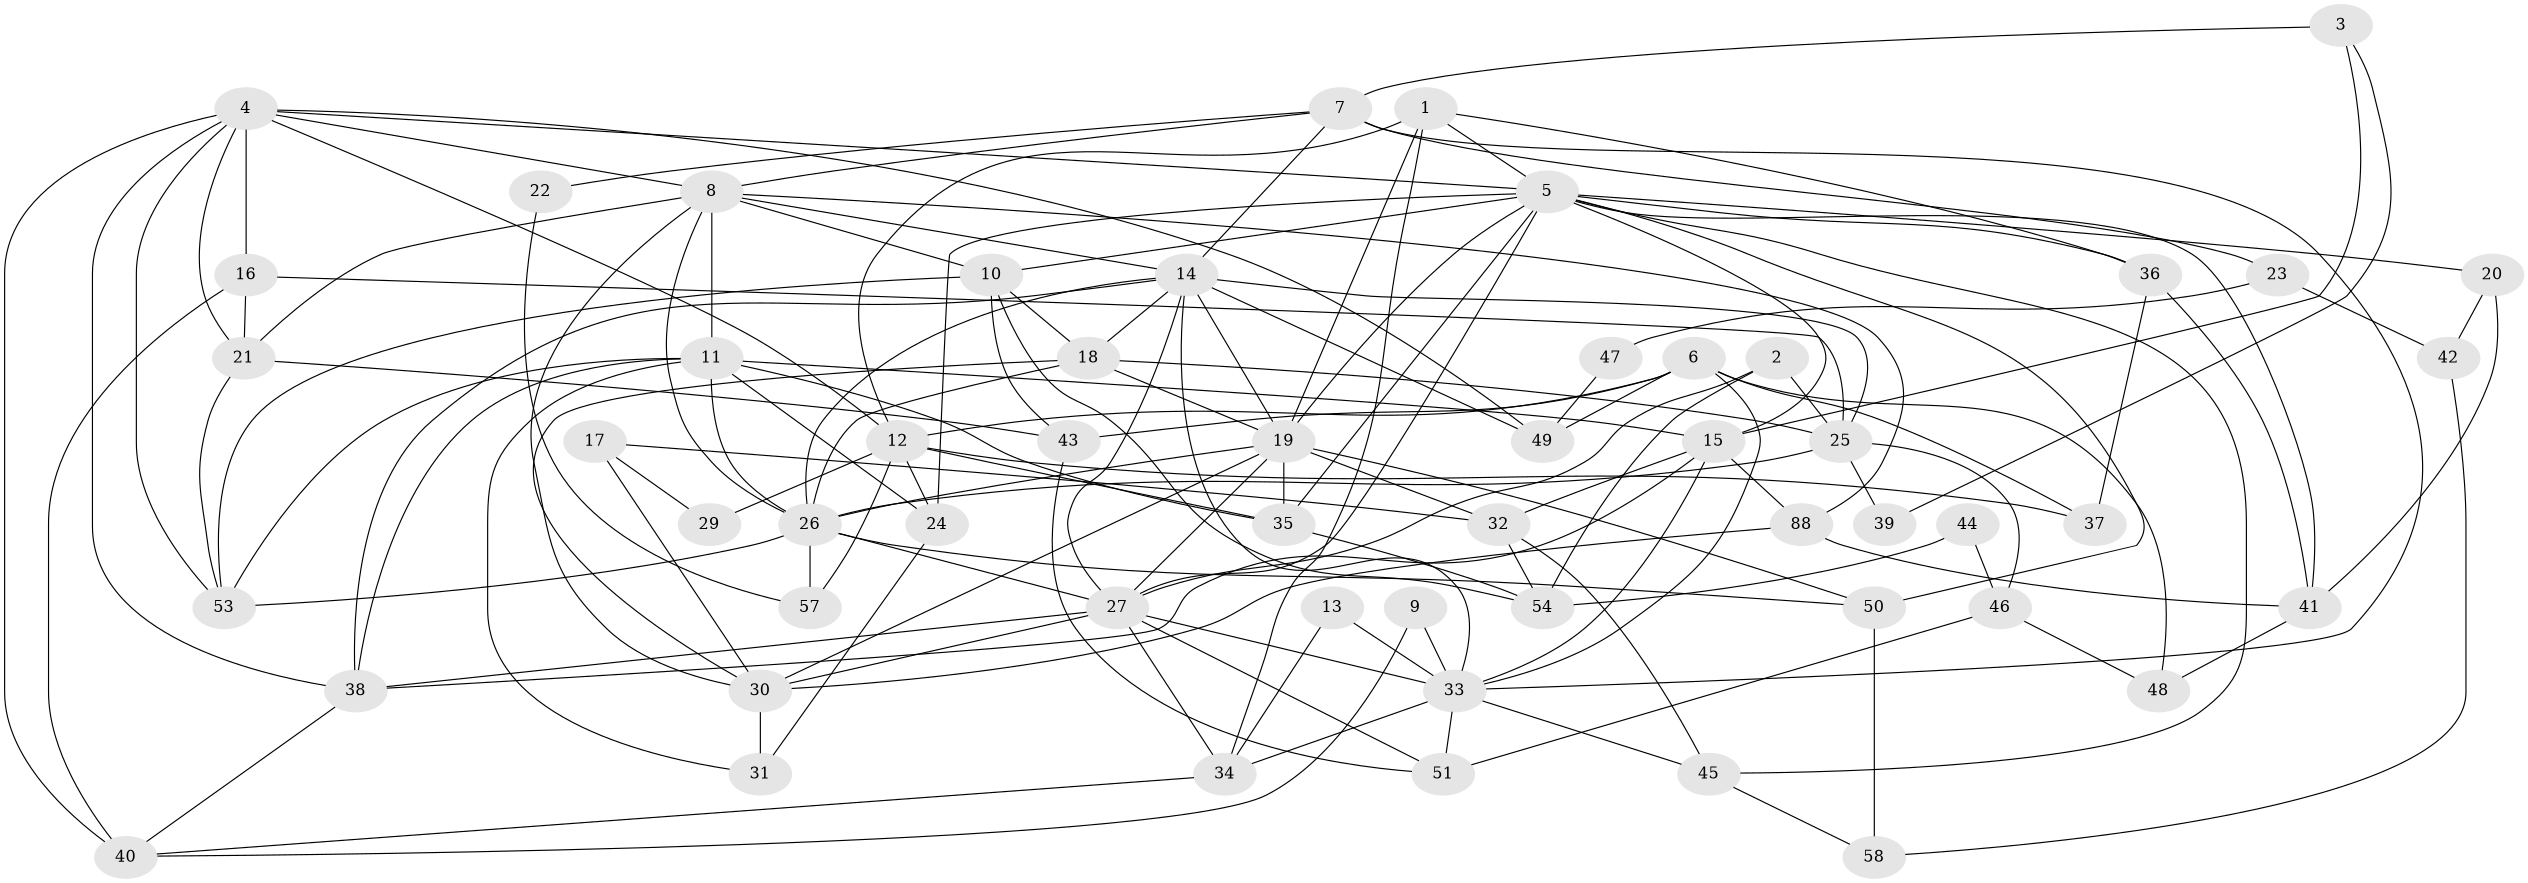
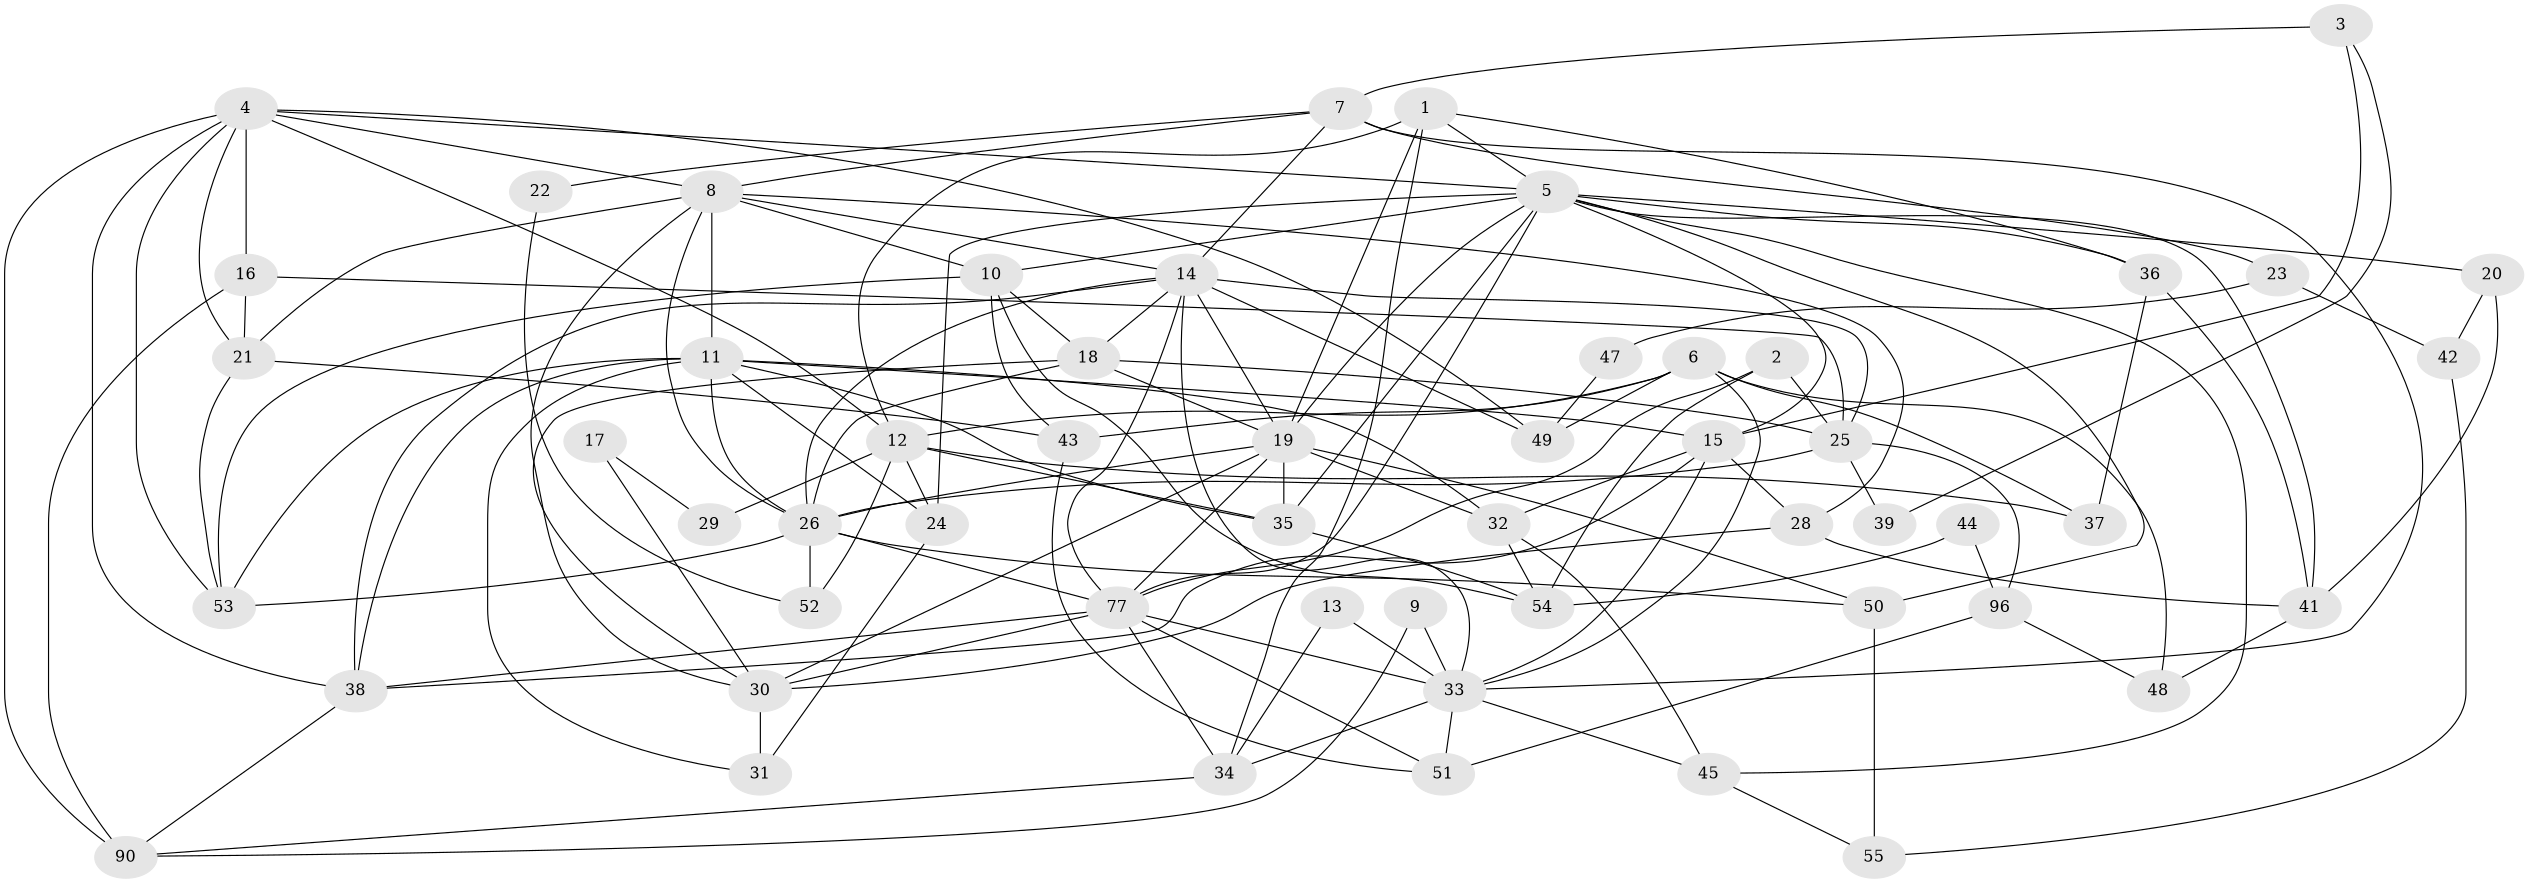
(1005, 475) -> (1219, 399)
(1802, 525) -> (1802, 525)
(810, 608) -> (810, 608)
(1117, 608) -> (1117, 608)
(2000, 608) -> (2000, 608)
(126, 857) -> (126, 857)
(1874, 857) -> (1874, 857)
